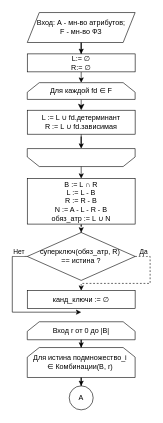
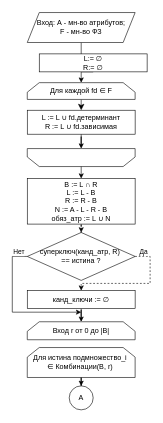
(81, 63) -> (93, 63)
(81, 257) -> (81, 257)
none -> (81, 317)
(81, 338) -> none
